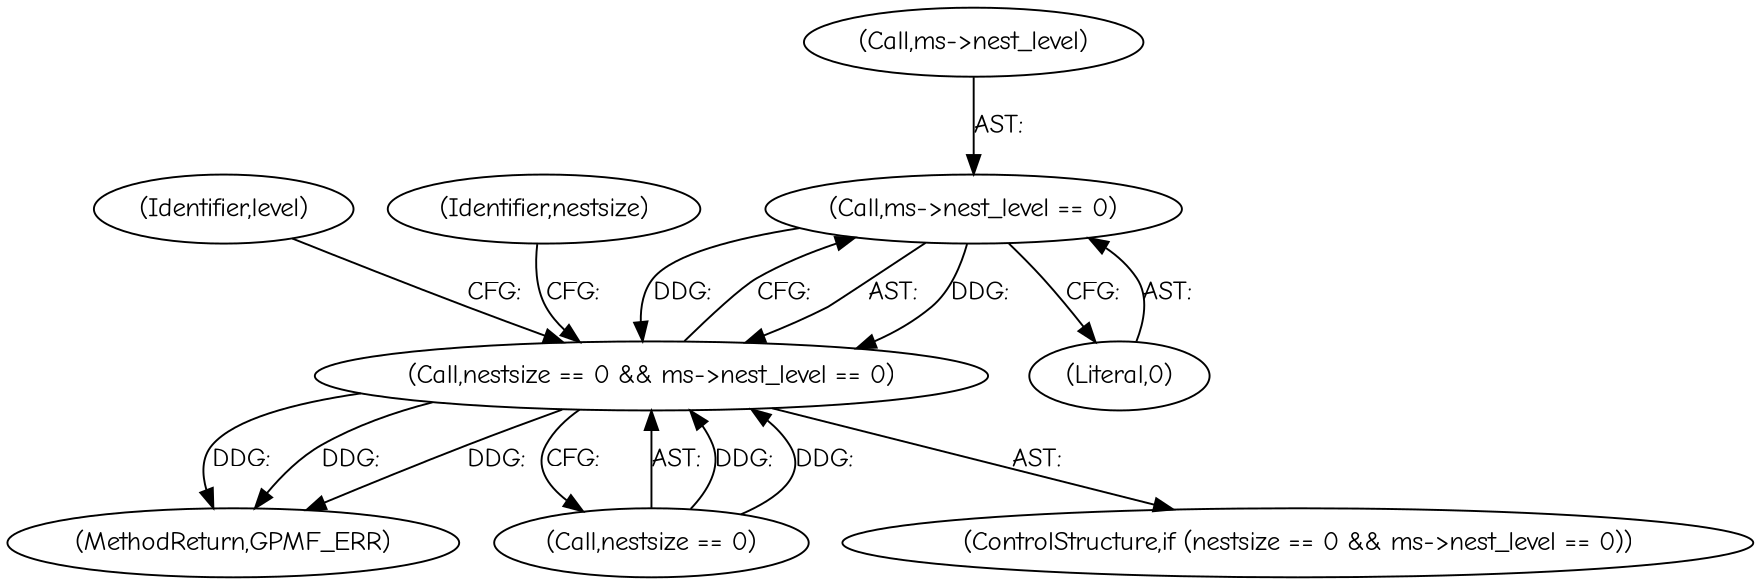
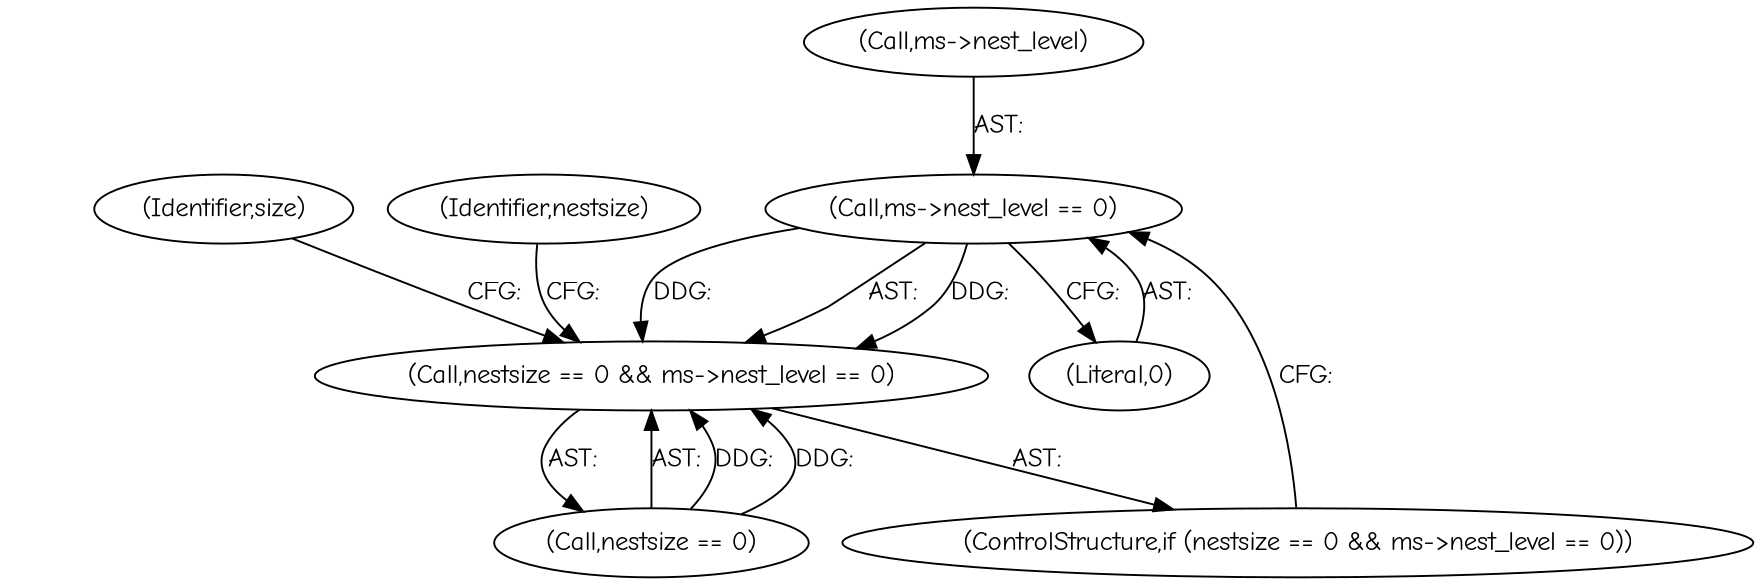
(224, 209) -> (224, 209)
(753, 281) -> (1259, 351)
(578, 459) -> (578, 459)
(233, 543) -> none
